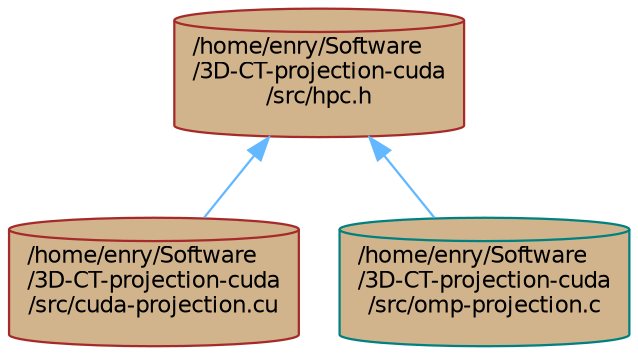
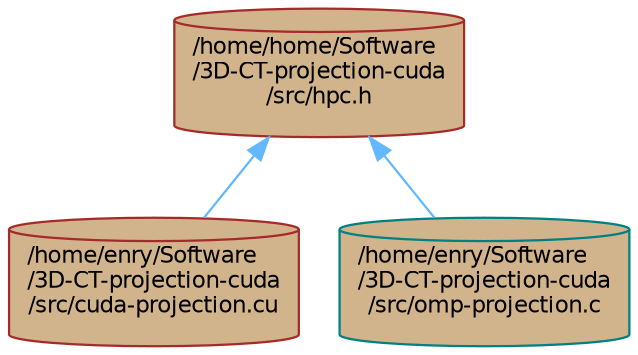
(319, 73) -> (319, 73)
